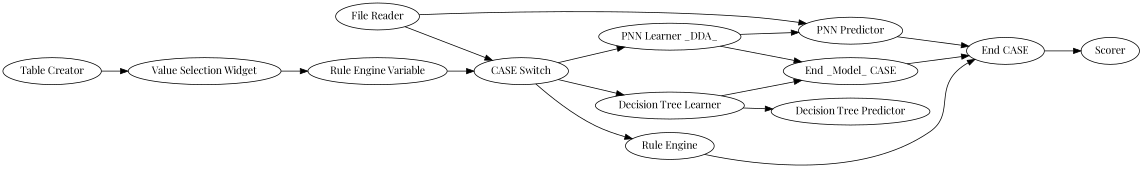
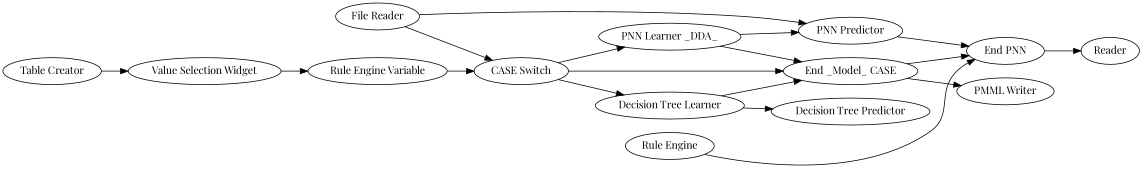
(1005, 51) -> (1005, 51)
(1110, 51) -> (1110, 51)
none -> (1005, 91)
(577, 116) -> (672, 71)
